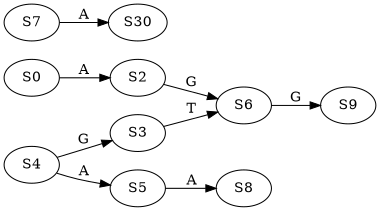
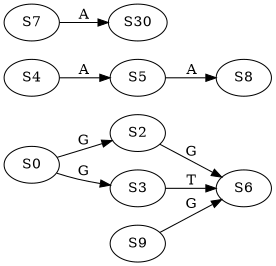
(84, 70) -> (84, 141)
(291, 105) -> (186, 218)
(80, 150) -> (78, 179)
